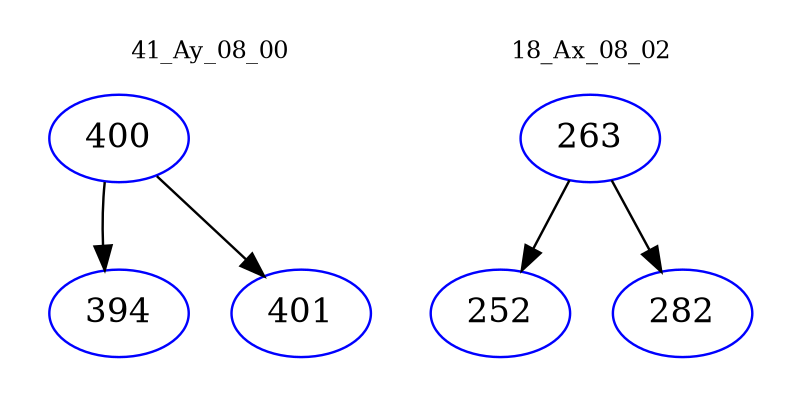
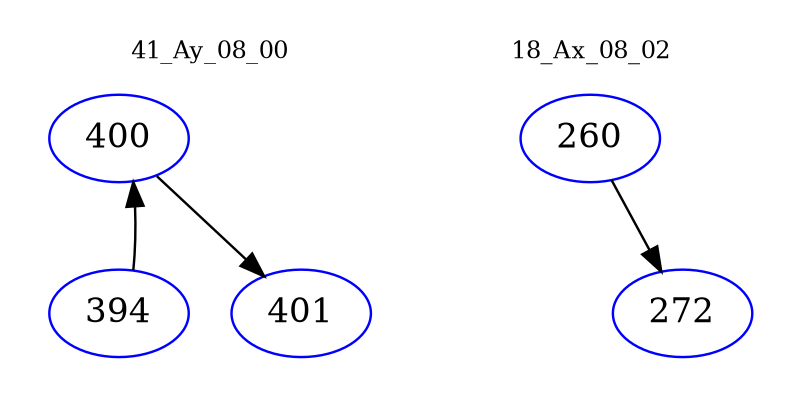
(590, 138) -> (590, 138)
(103, 214) -> (135, 239)
(500, 313) -> none
(683, 313) -> (683, 313)
